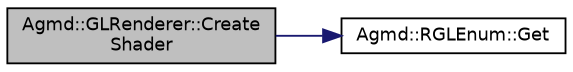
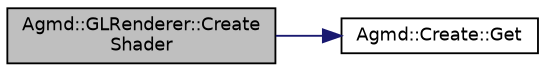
(454, 36) -> (440, 36)
